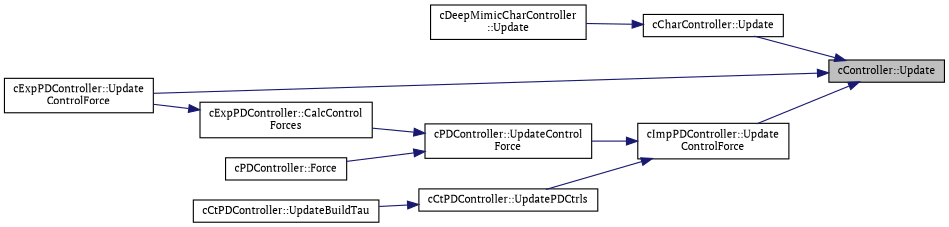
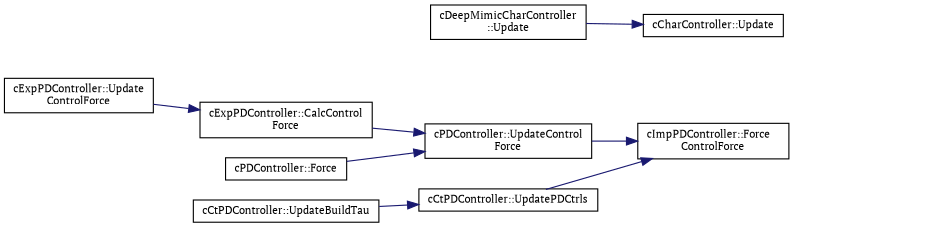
(887, 71) -> none
(286, 120) -> (286, 120)
(713, 141) -> (713, 141)
